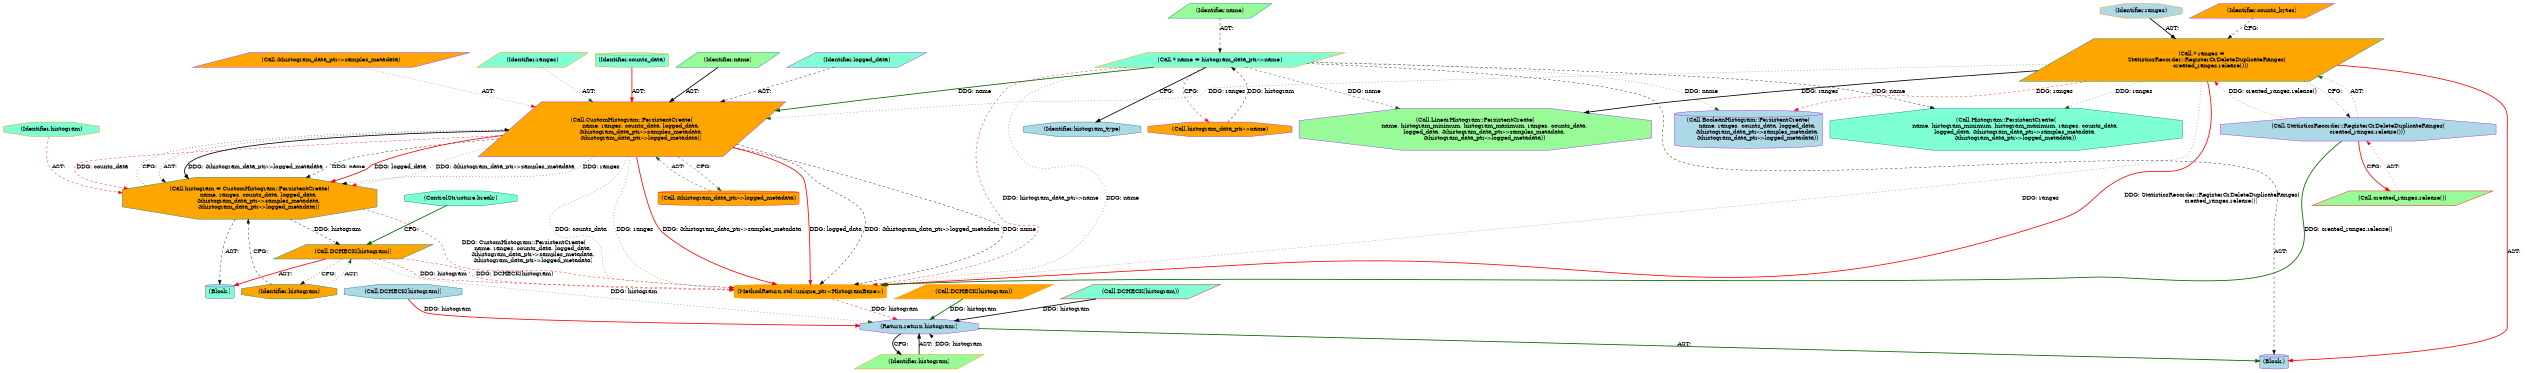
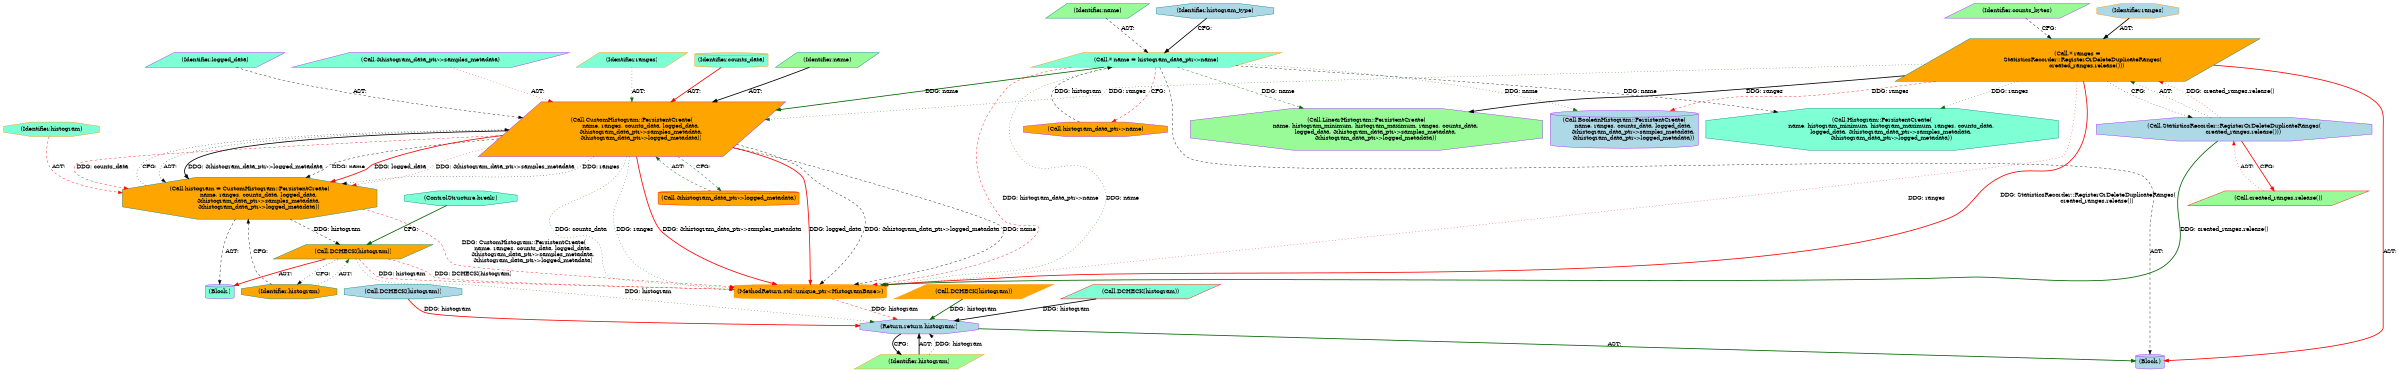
(2262, 11) -> (2017, 11)
(331, 60) -> (431, 60)
(1153, 94) -> (1187, 34)
